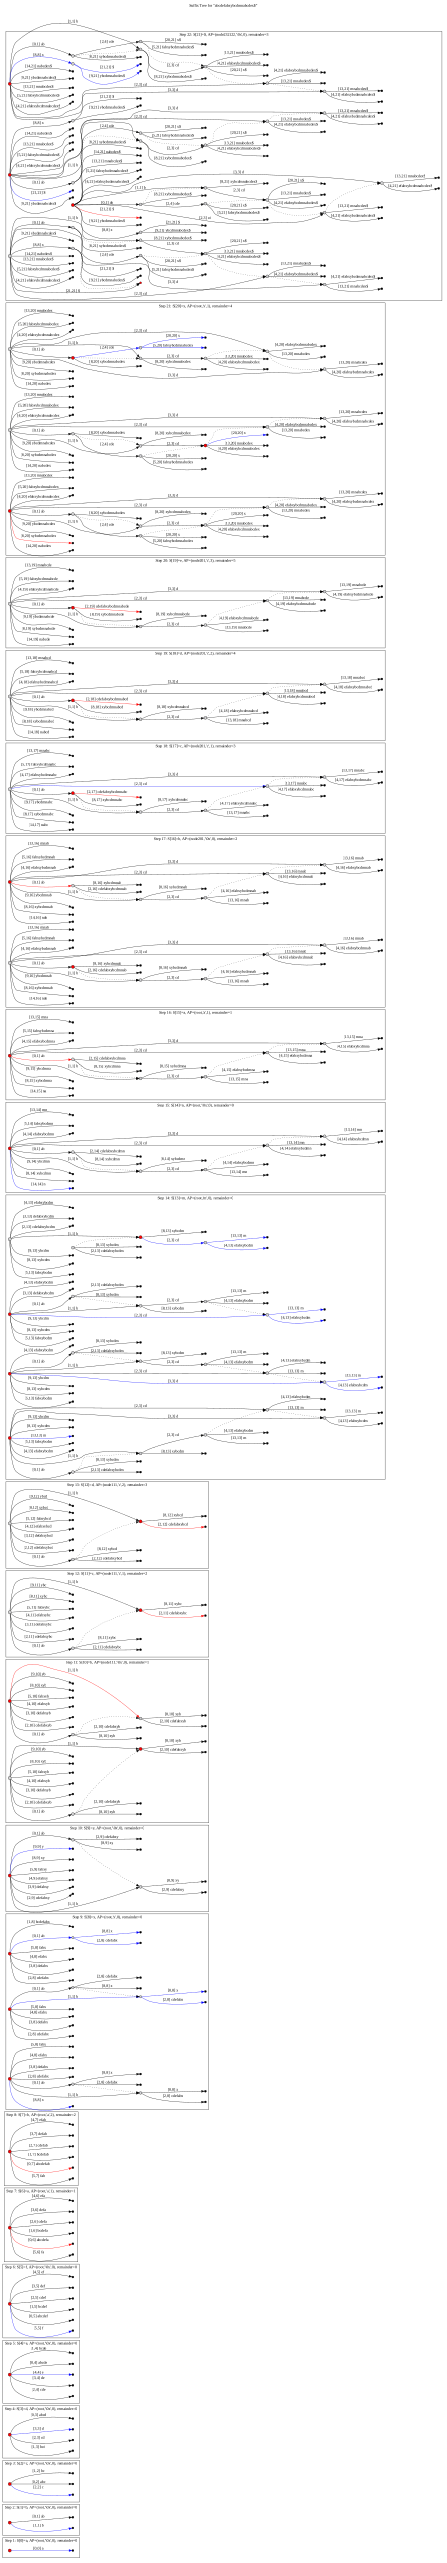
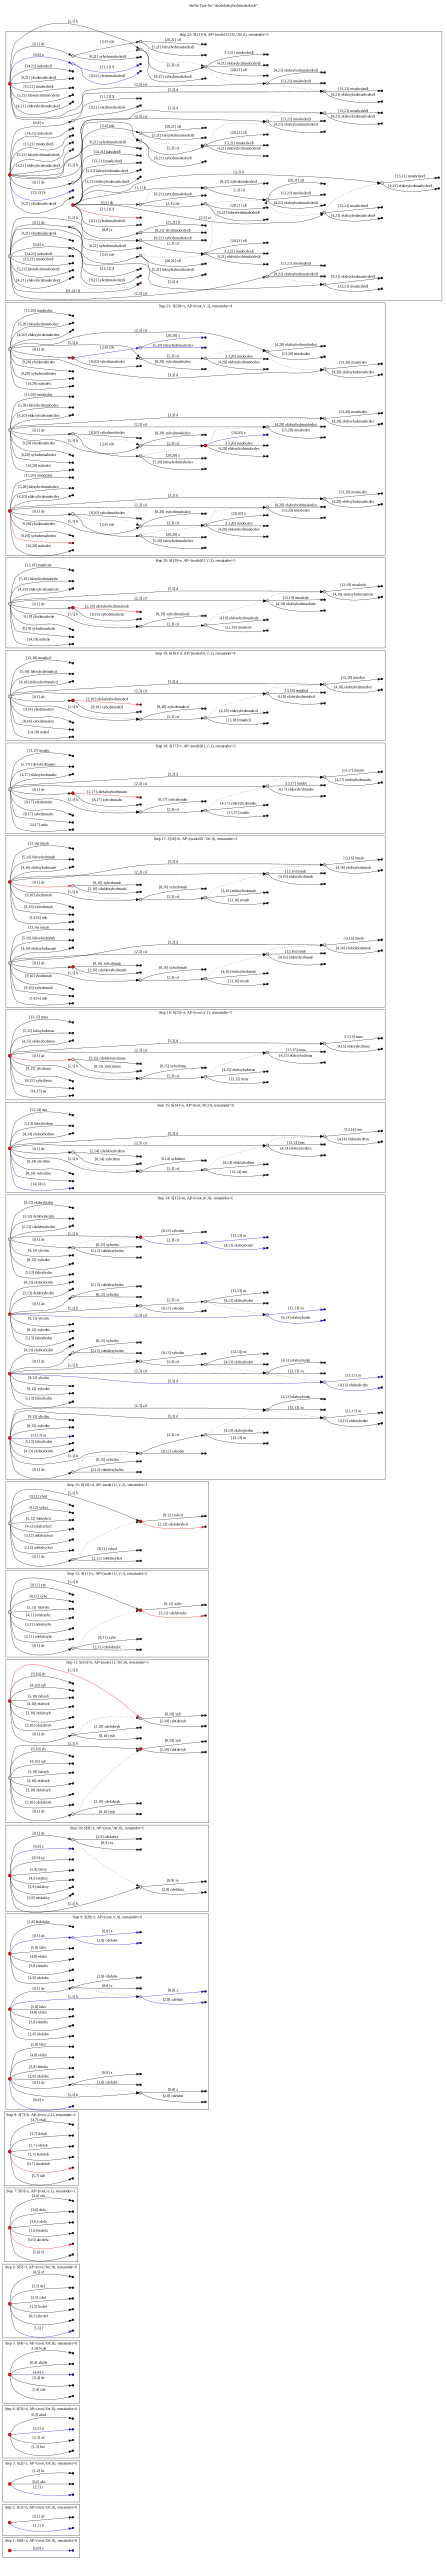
(232, 272) -> (223, 213)
(137, 786) -> (137, 786)
none -> (40, 1246)
